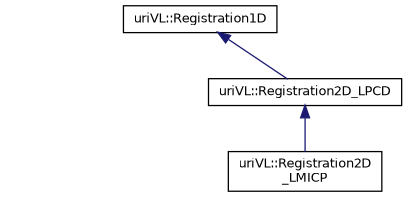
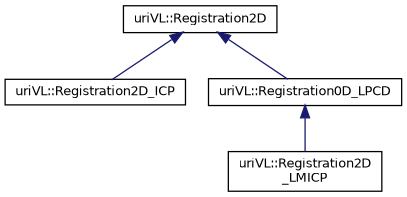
(200, 19) -> (200, 19)
none -> (95, 92)
(305, 92) -> (305, 92)
